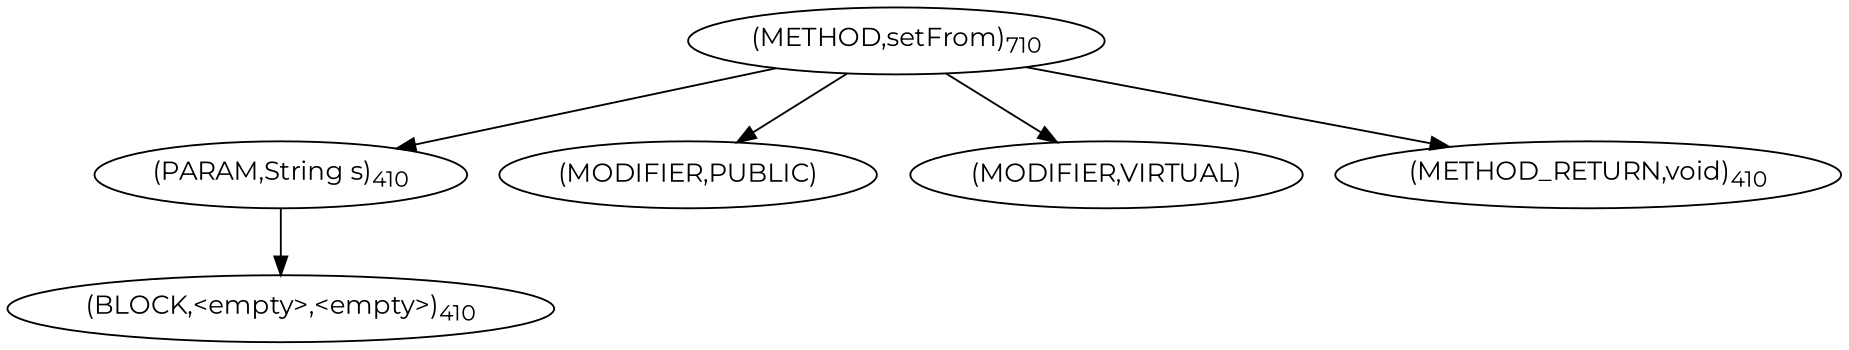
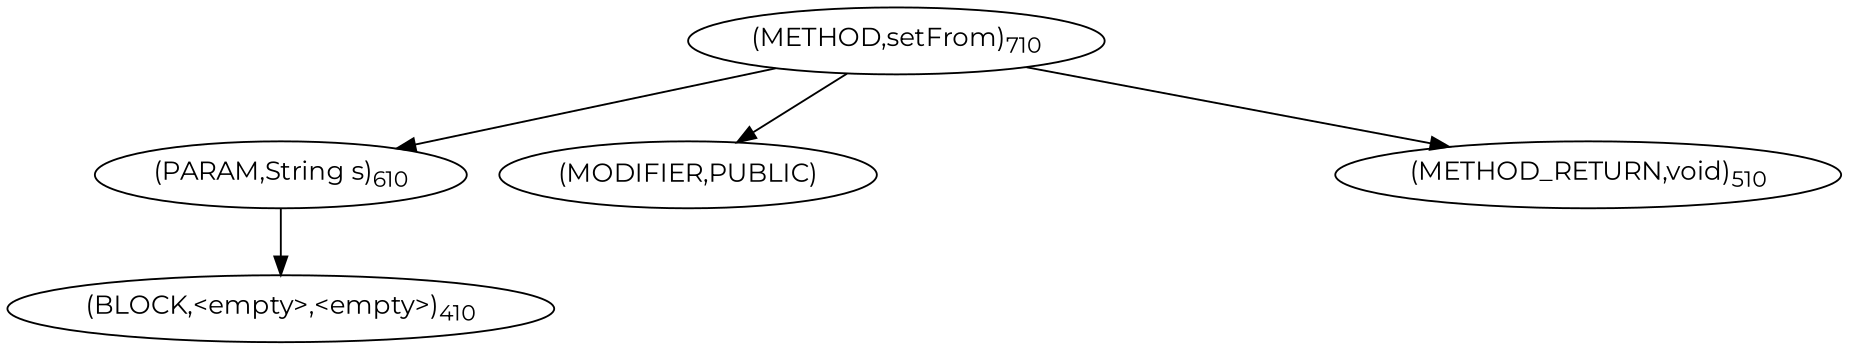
(391, 172) -> (391, 172)
(1749, 172) -> (1749, 172)
(1107, 175) -> none
